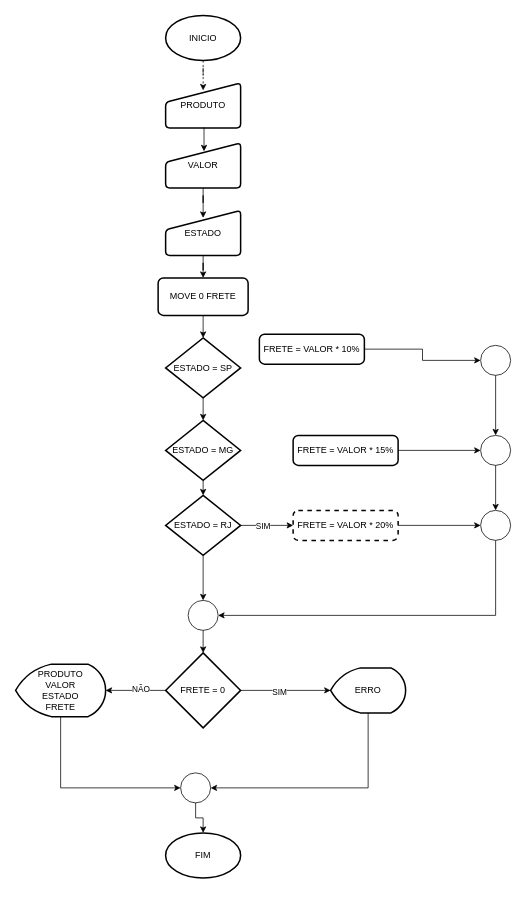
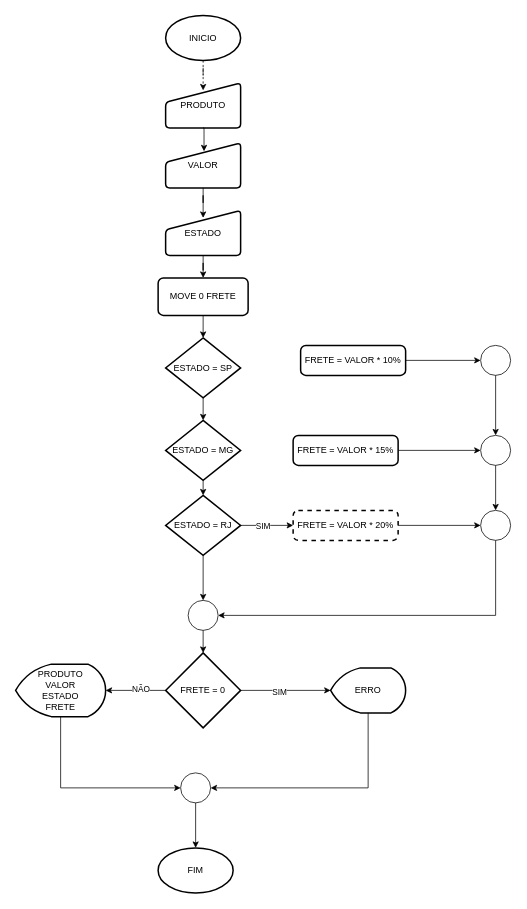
(312, 349) -> (353, 360)
(203, 855) -> (195, 870)
